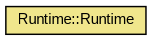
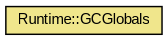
(76, 20) -> (84, 20)
